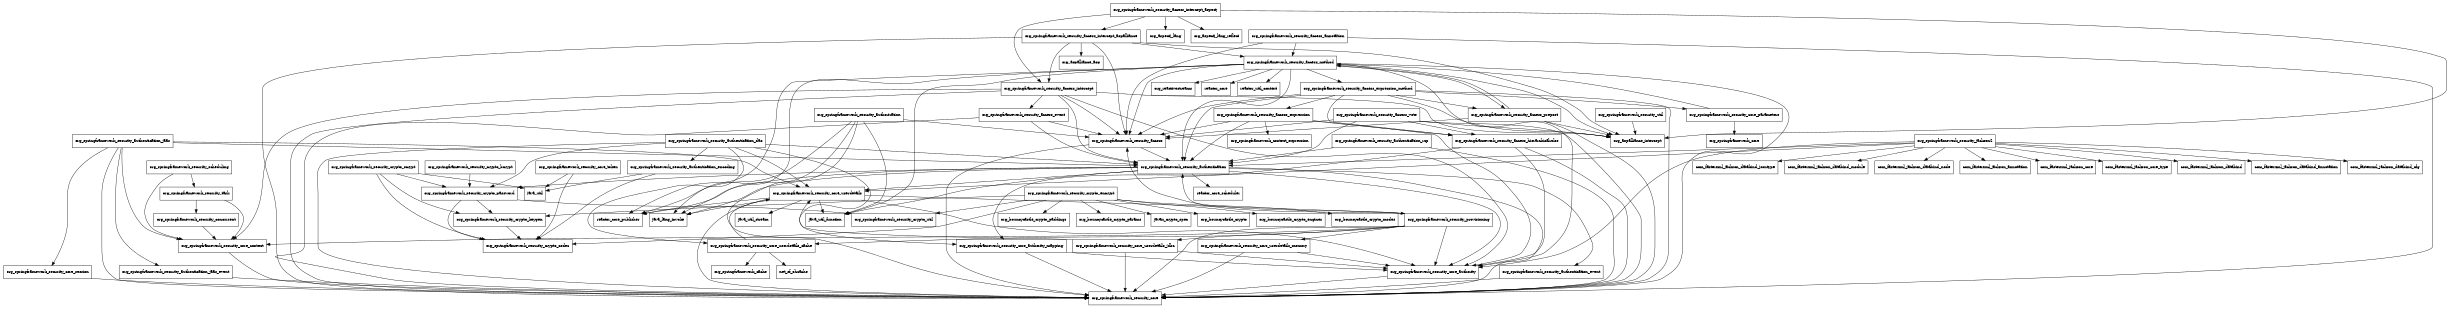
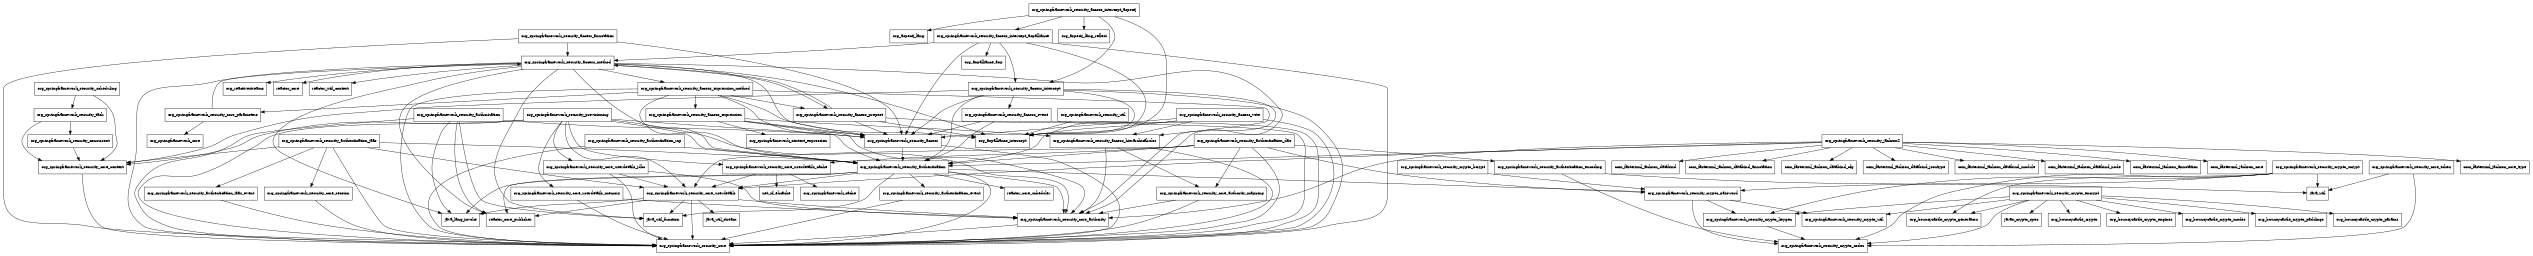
(1120, 203) -> (612, 158)
none -> (1944, 220)
